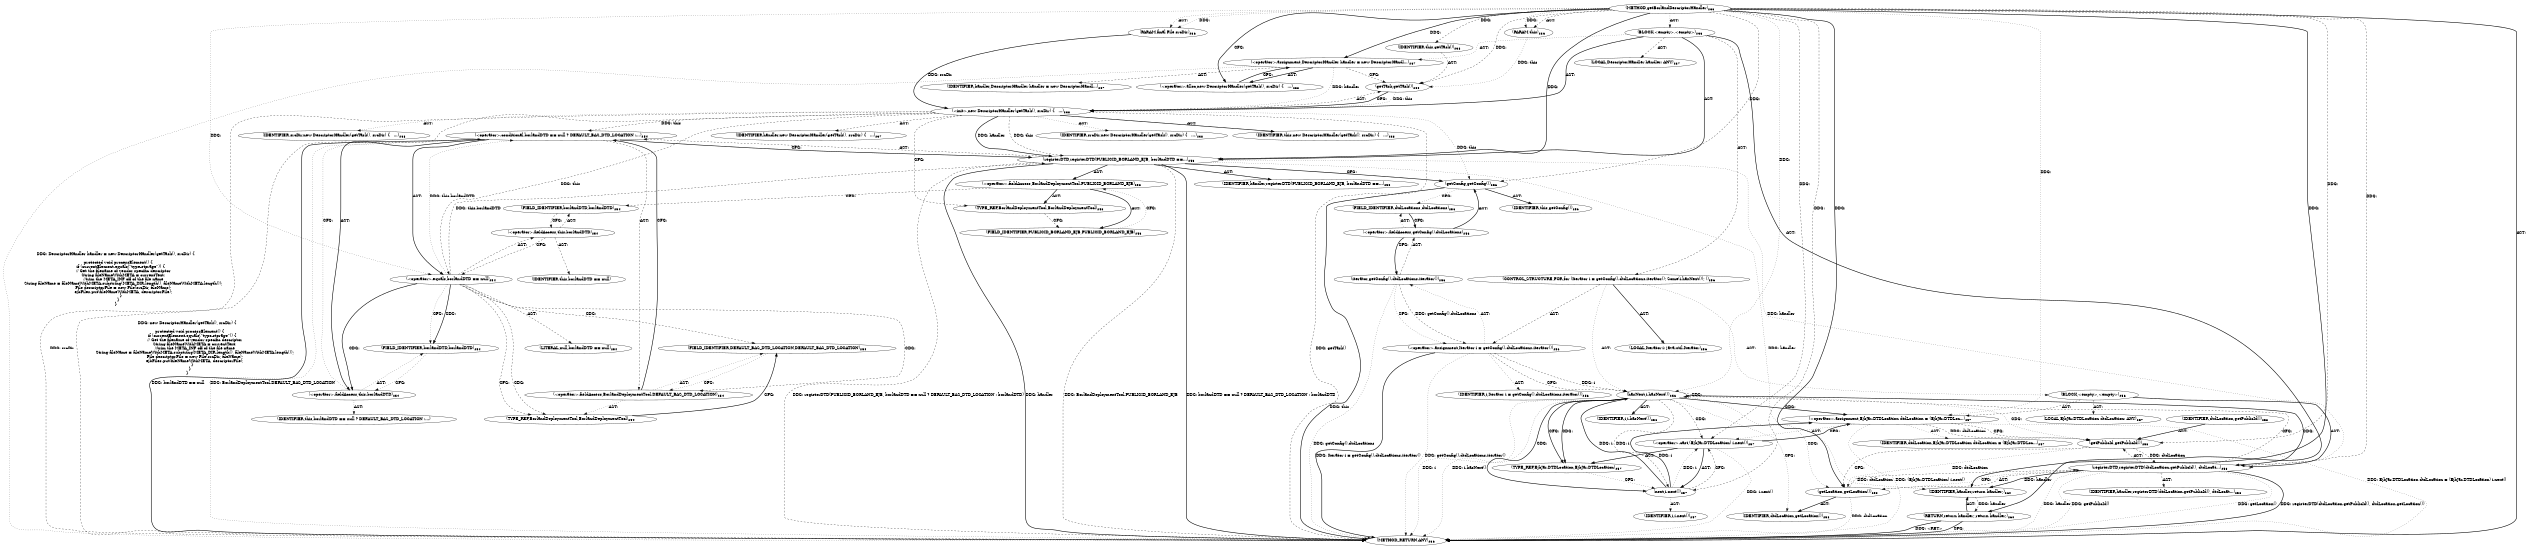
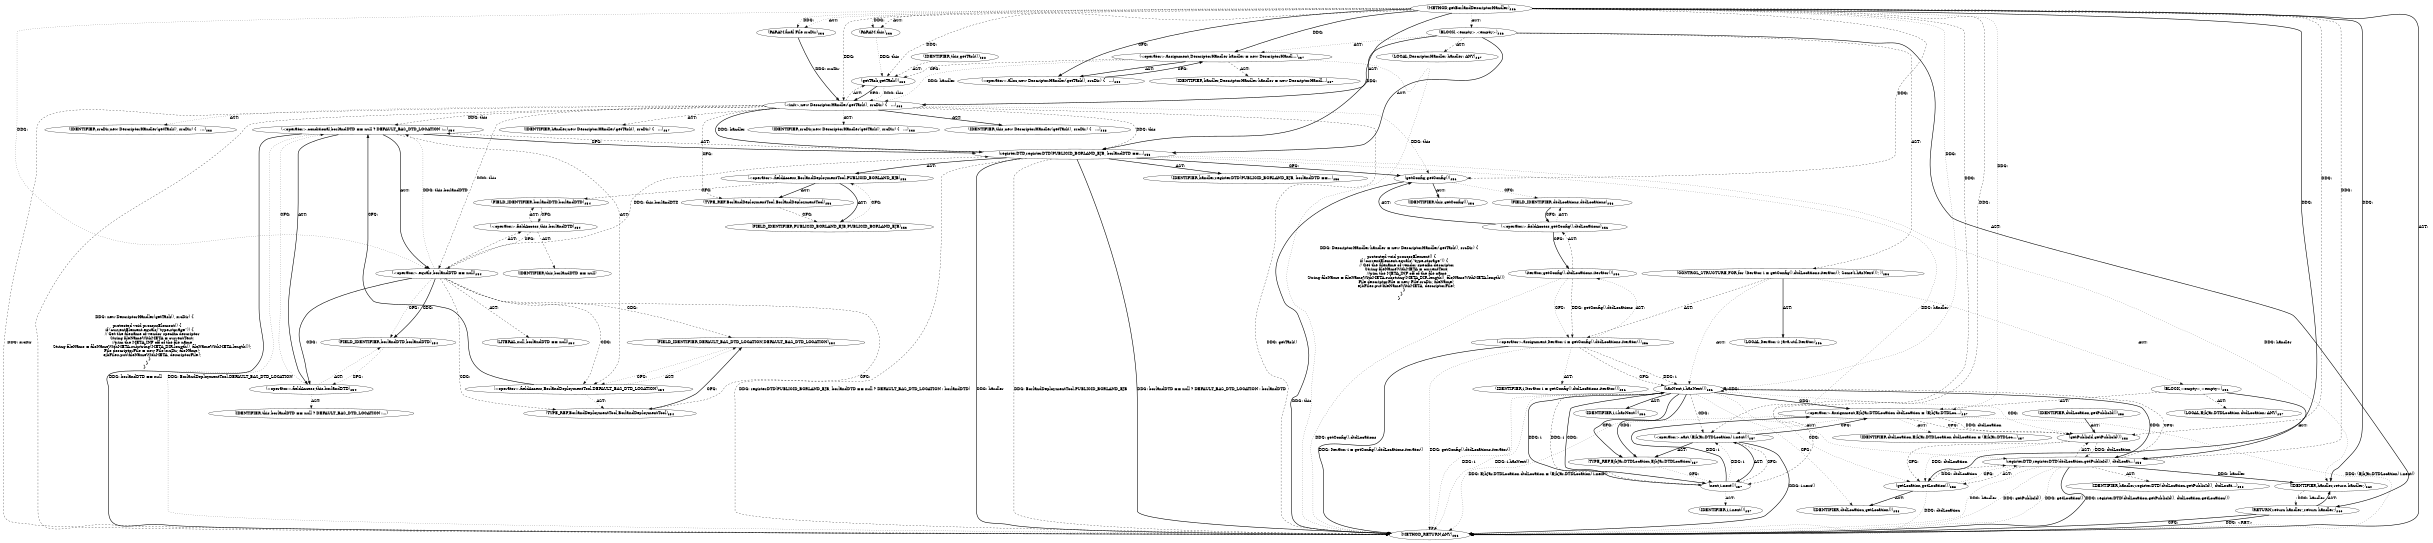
(1477, 20) -> (1091, 12)
(1633, 531) -> (1676, 525)
